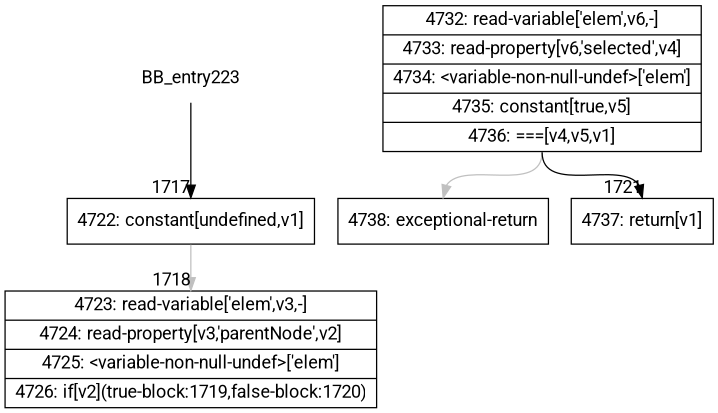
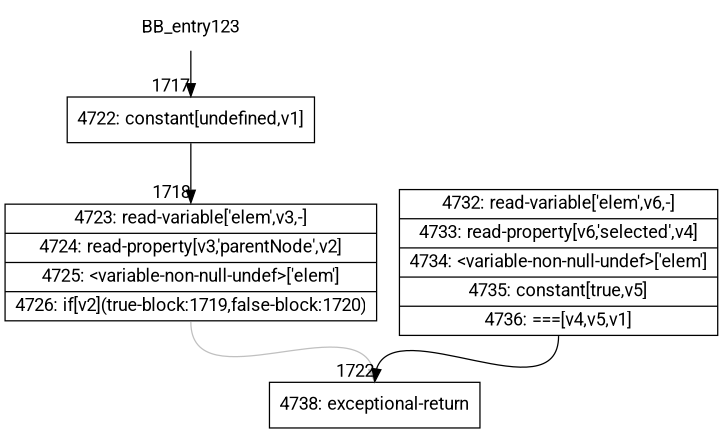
(191, 79) -> (191, 28)
(499, 175) -> (473, 360)
(642, 221) -> none
(191, 261) -> (191, 167)
none -> (276, 353)
